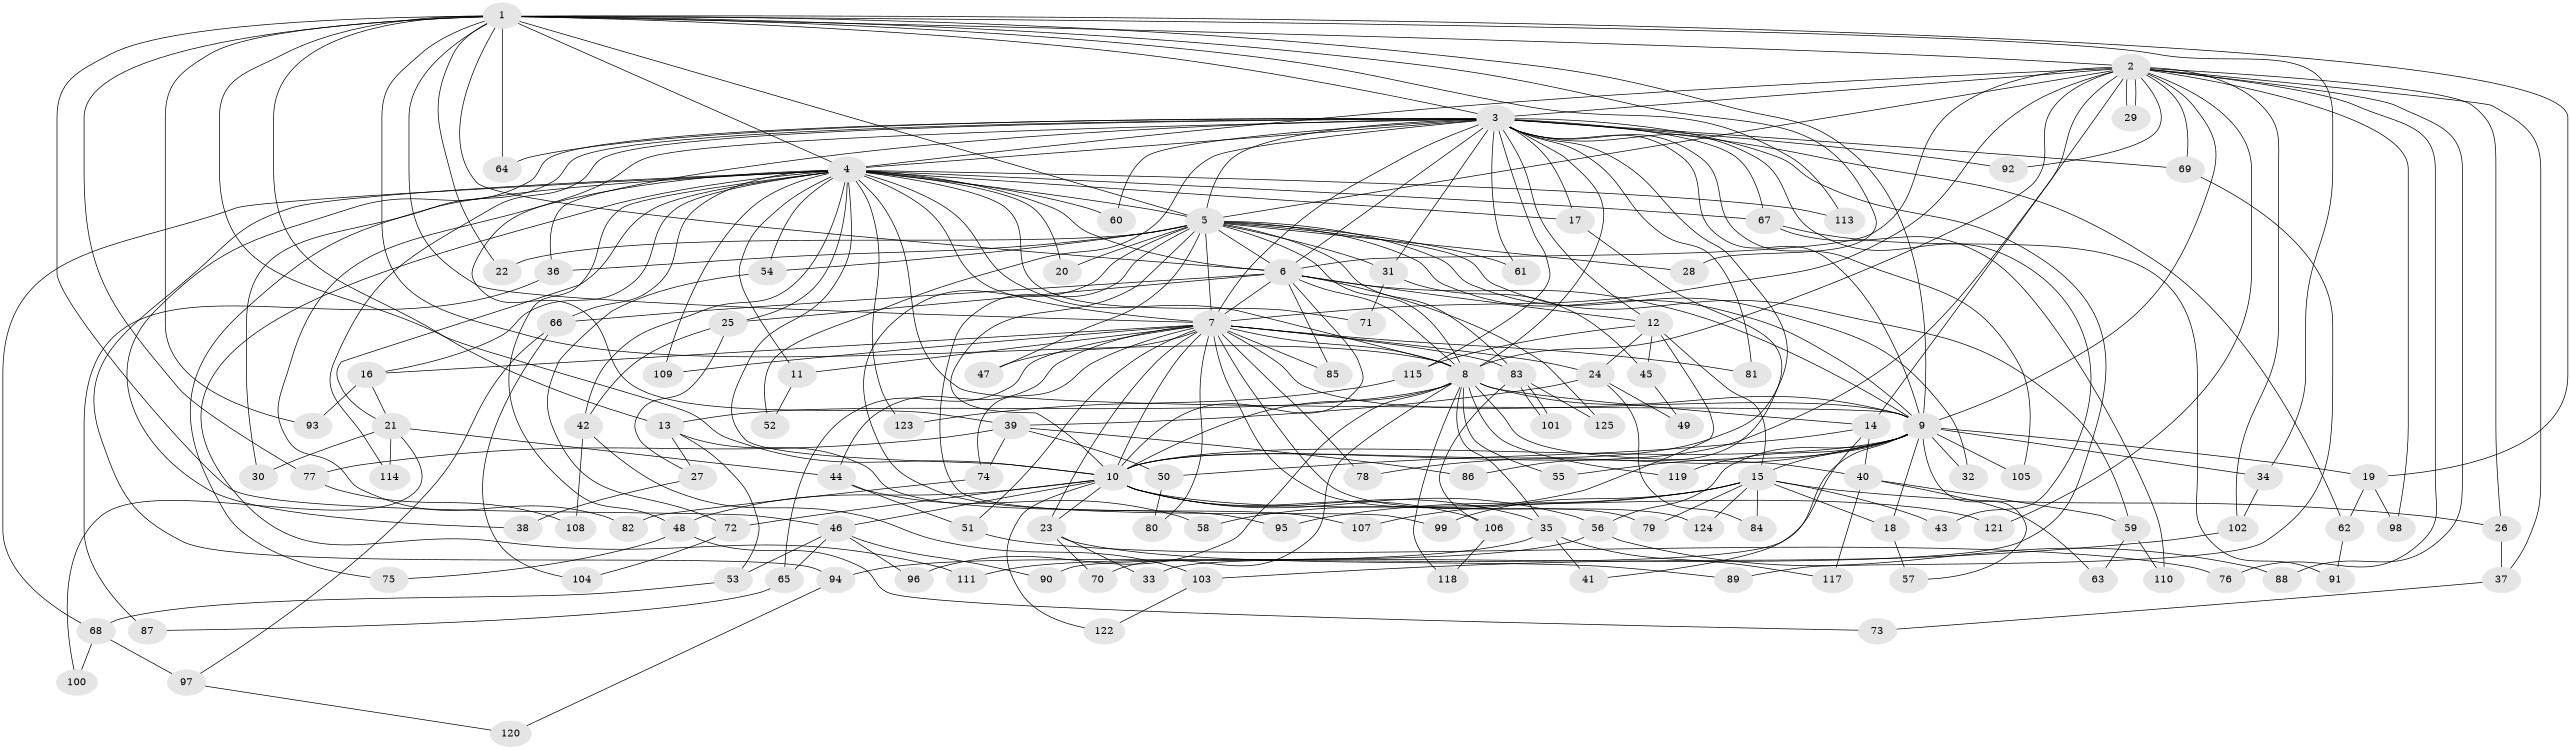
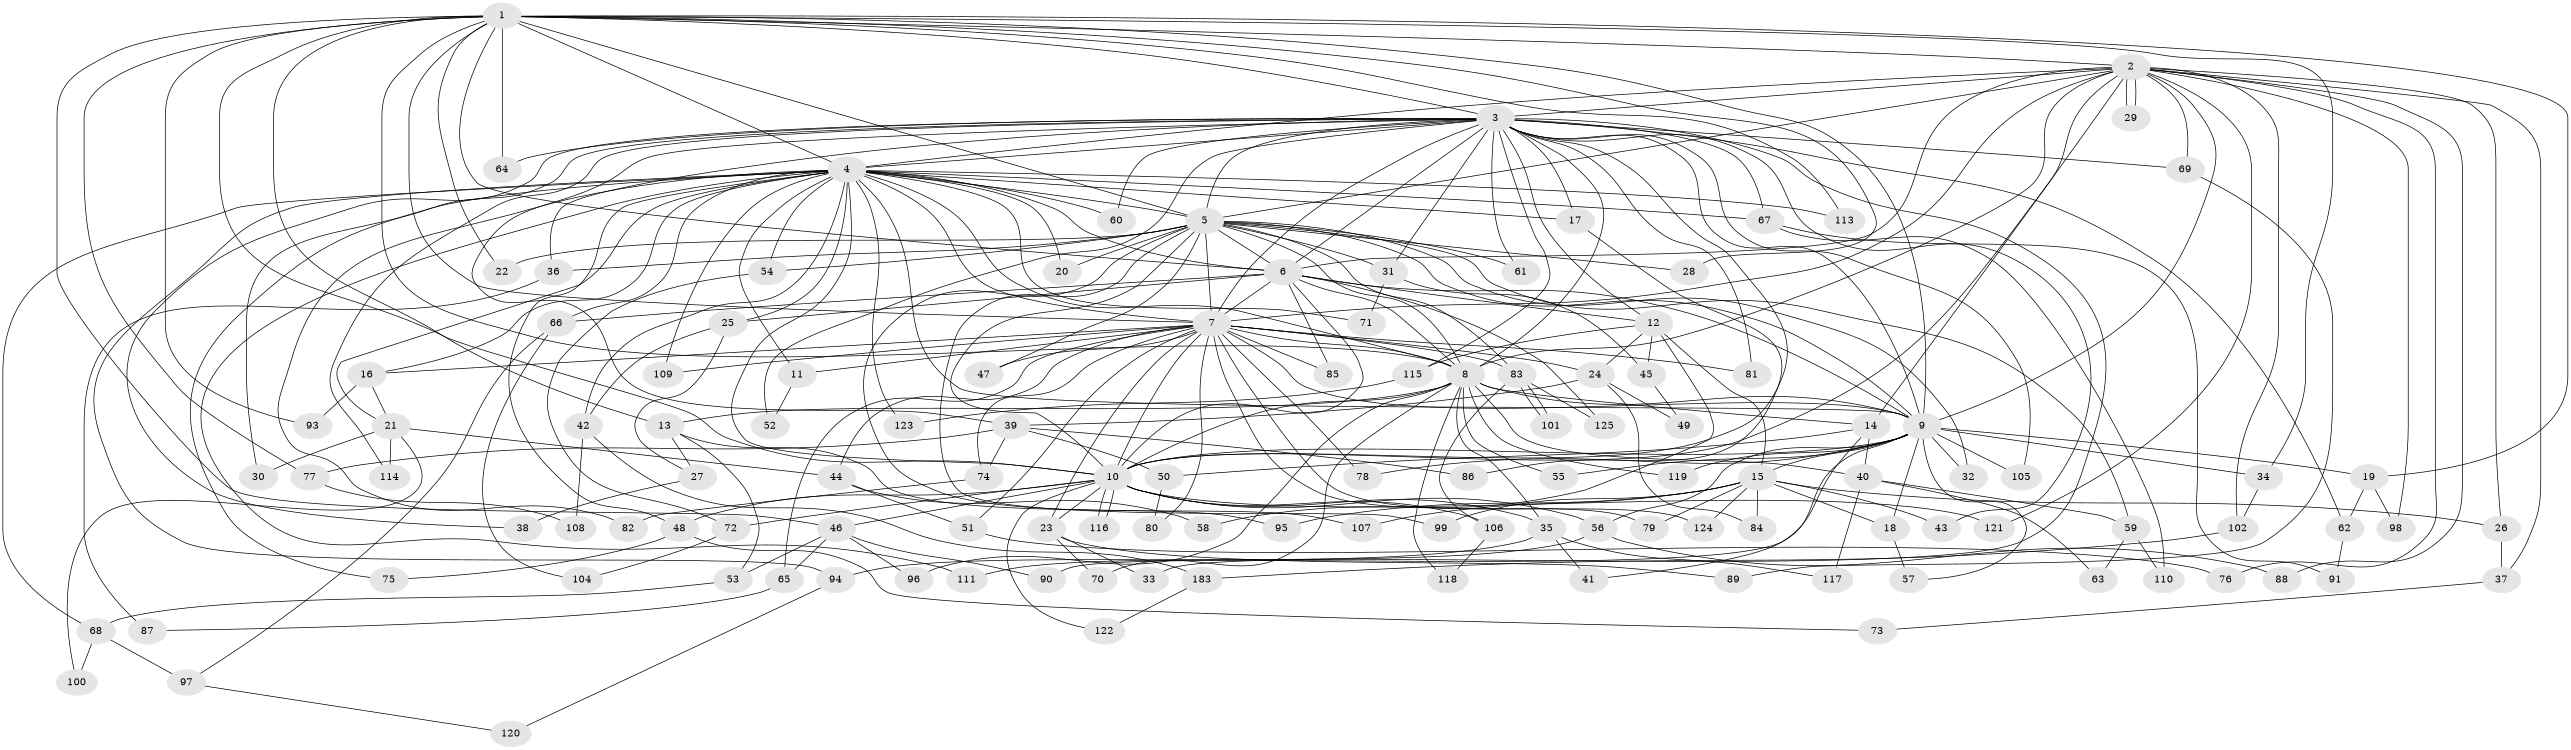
(2009, 170) -> none
none -> (1099, 529)
(1202, 580) -> (1202, 580)
